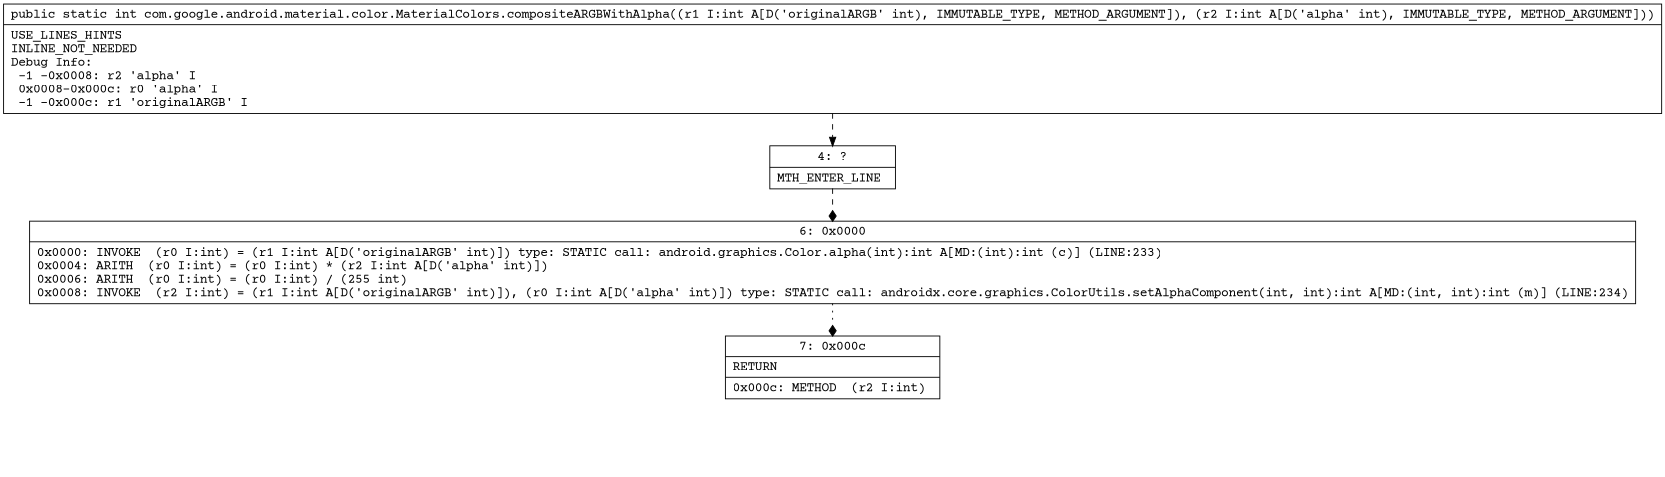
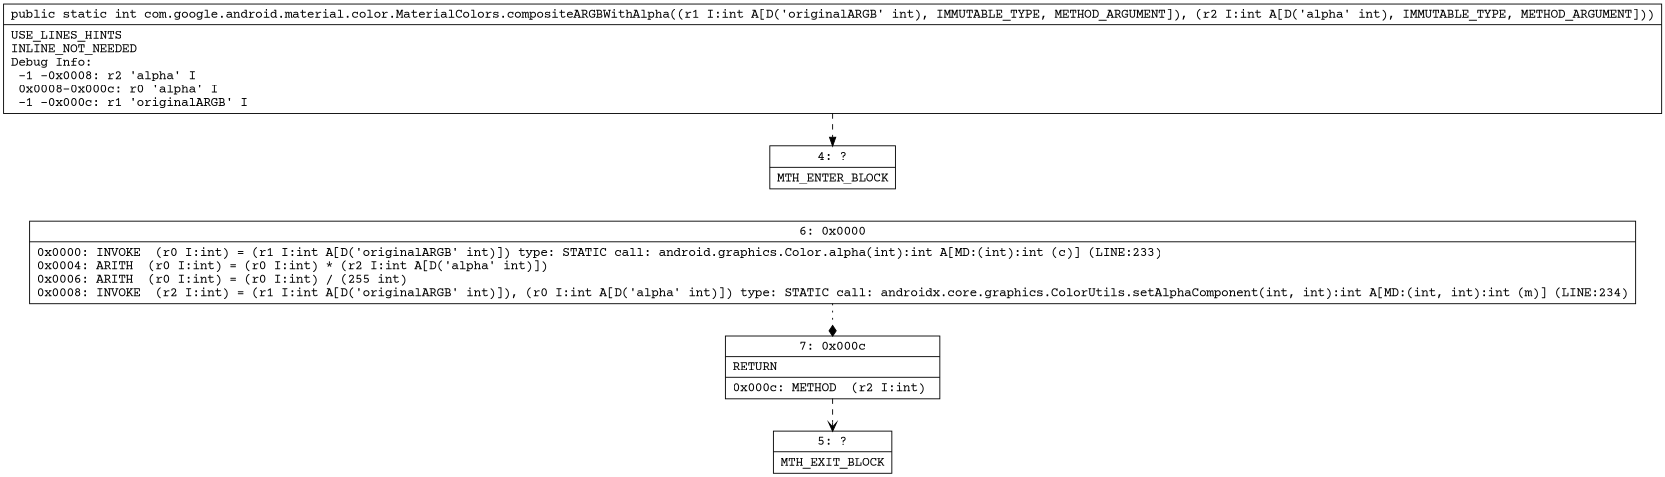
(829, 178) -> (833, 178)
(833, 199) -> none
none -> (833, 452)
